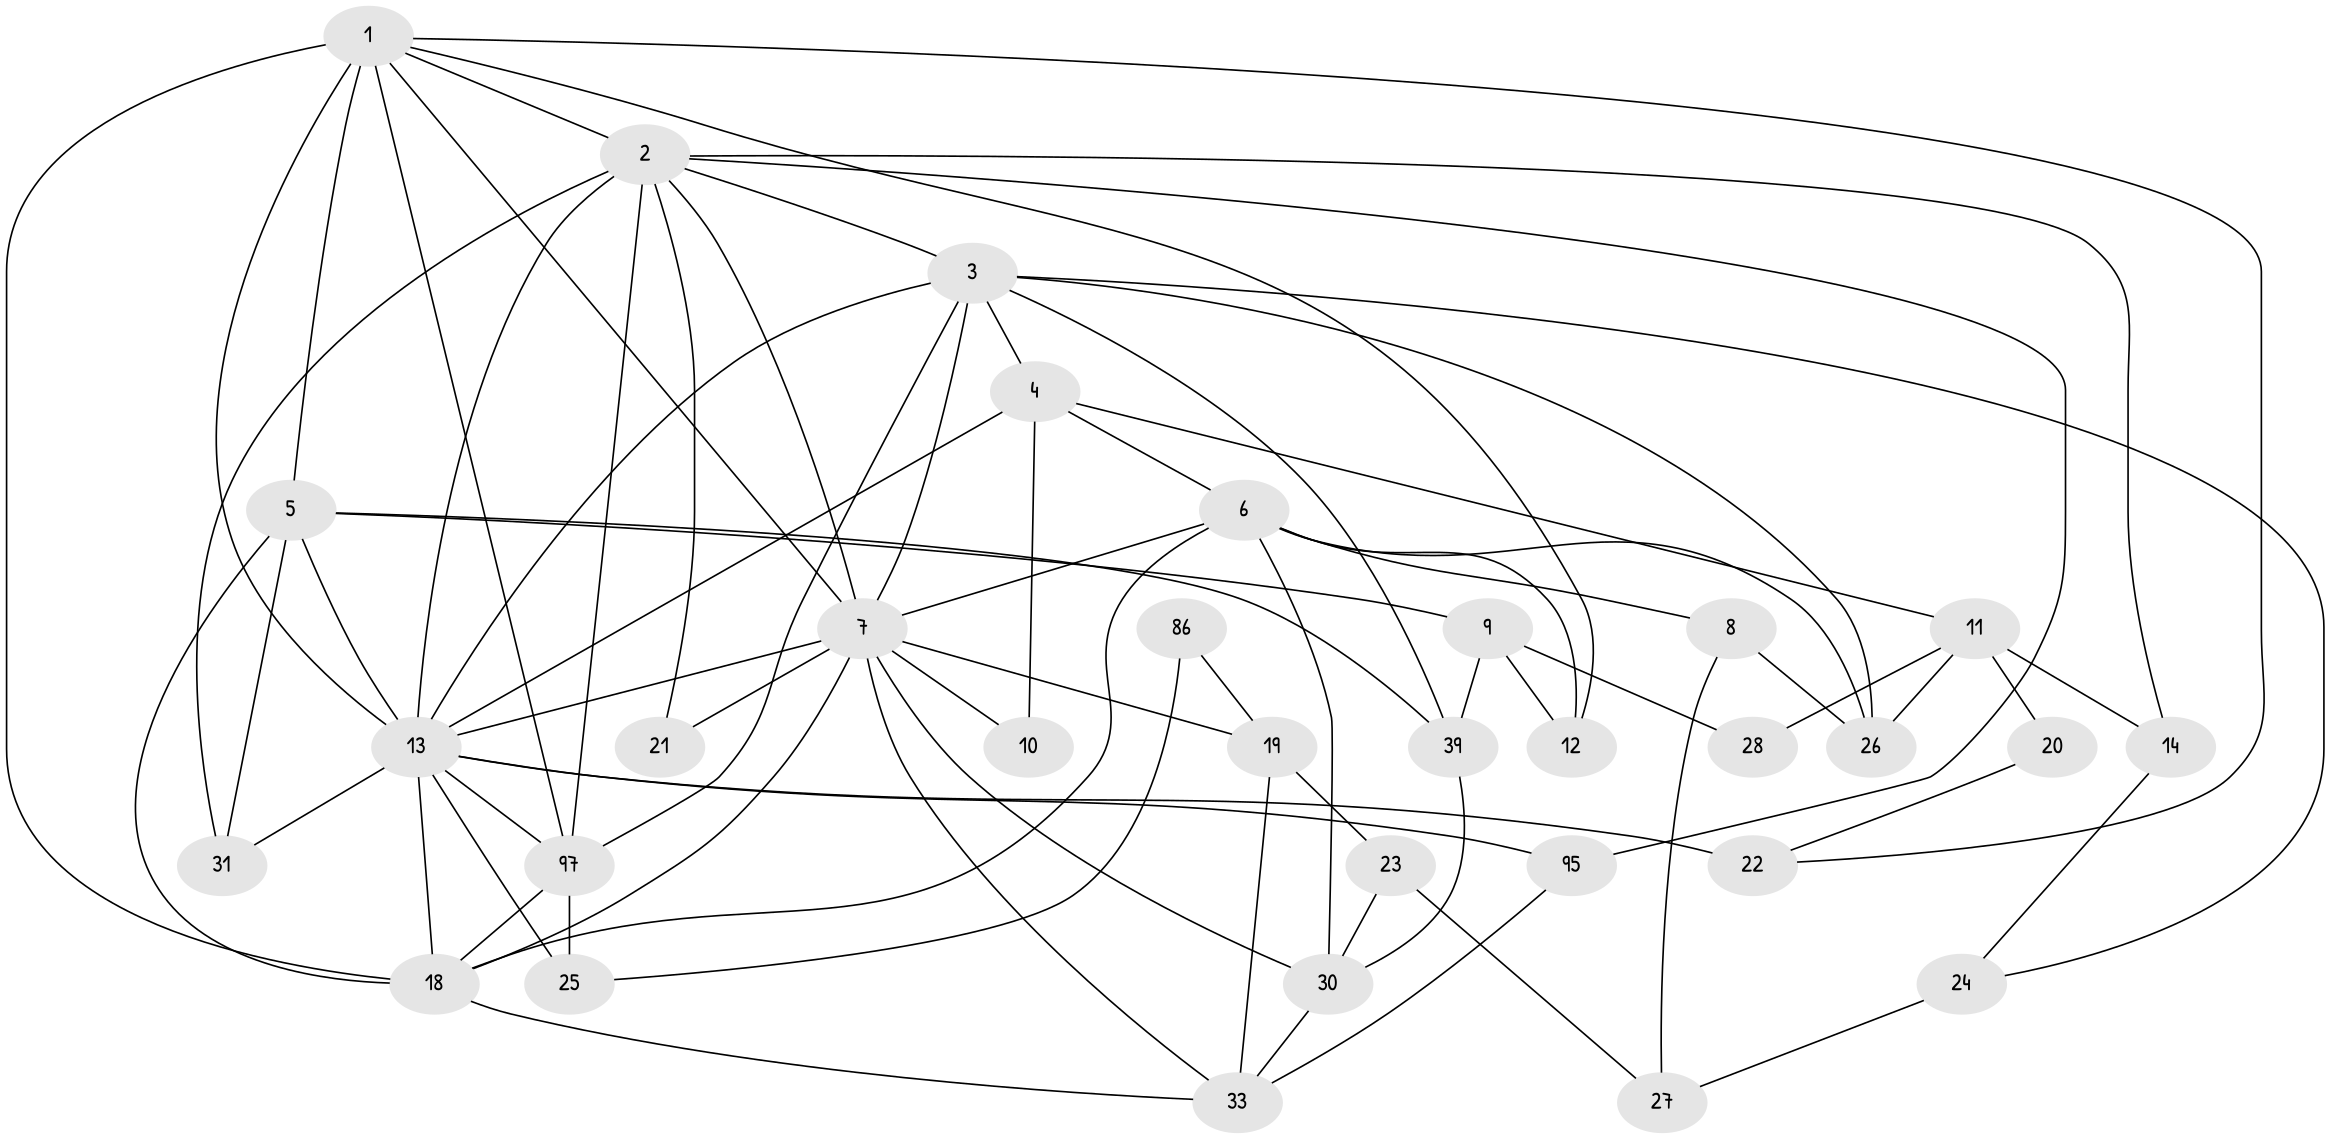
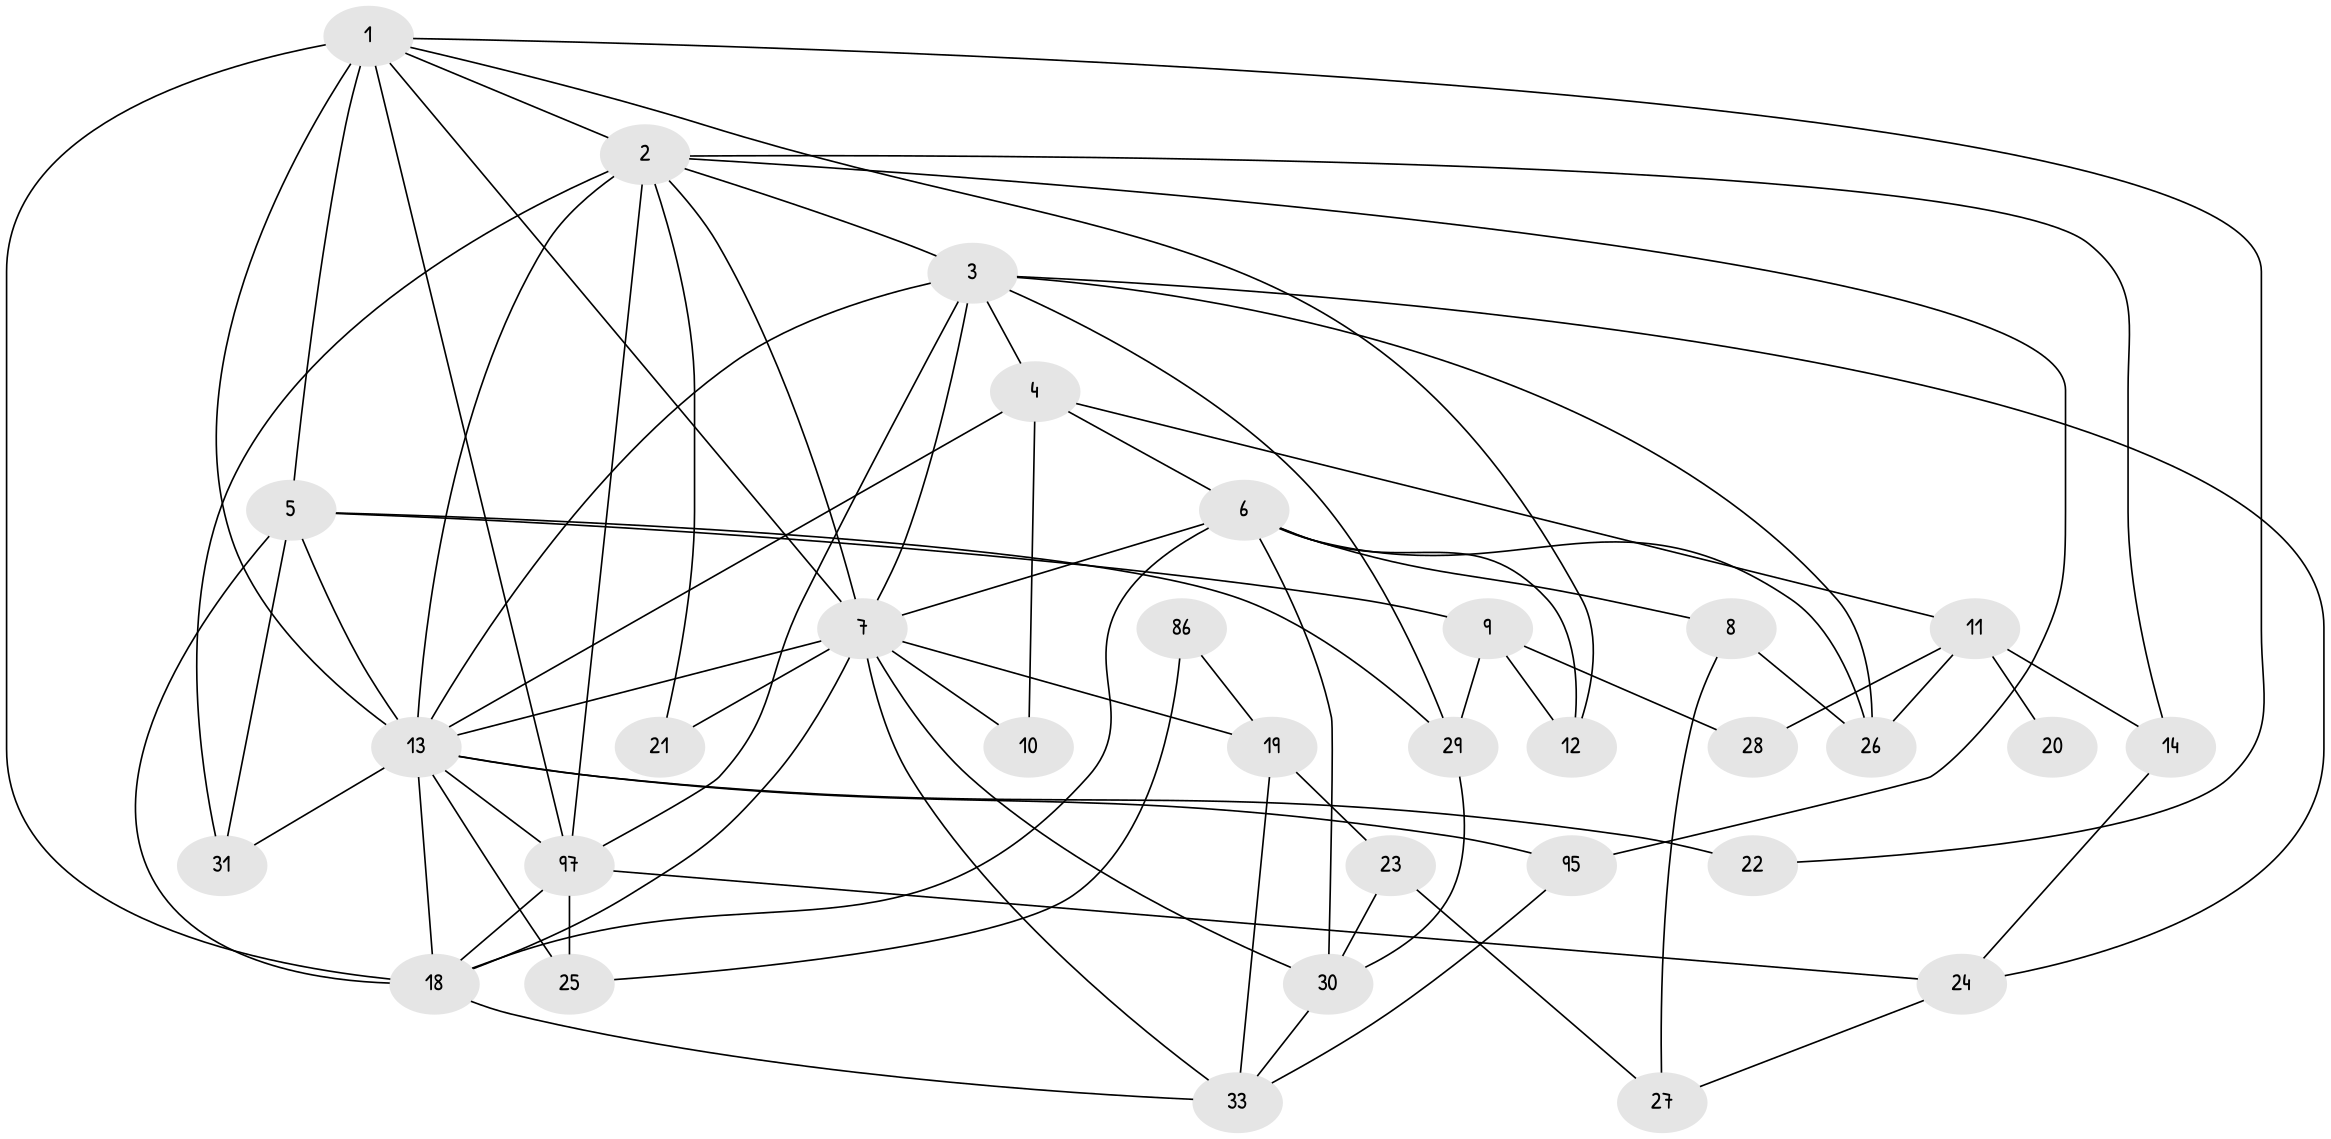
(1453, 747) -> (1453, 747)
(1903, 808) -> none
none -> (1266, 925)
